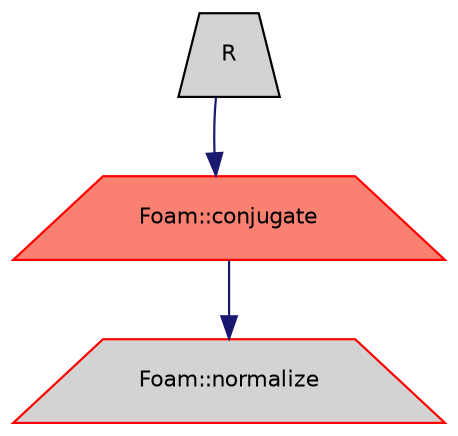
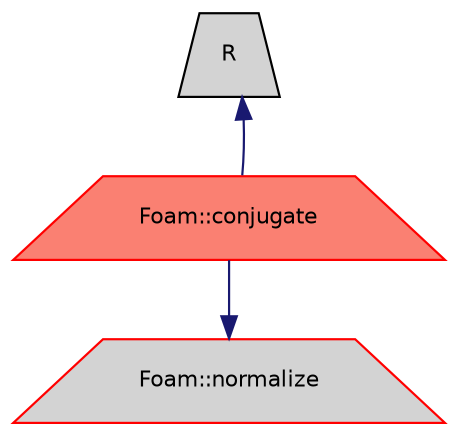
(214, 125) -> (244, 148)
